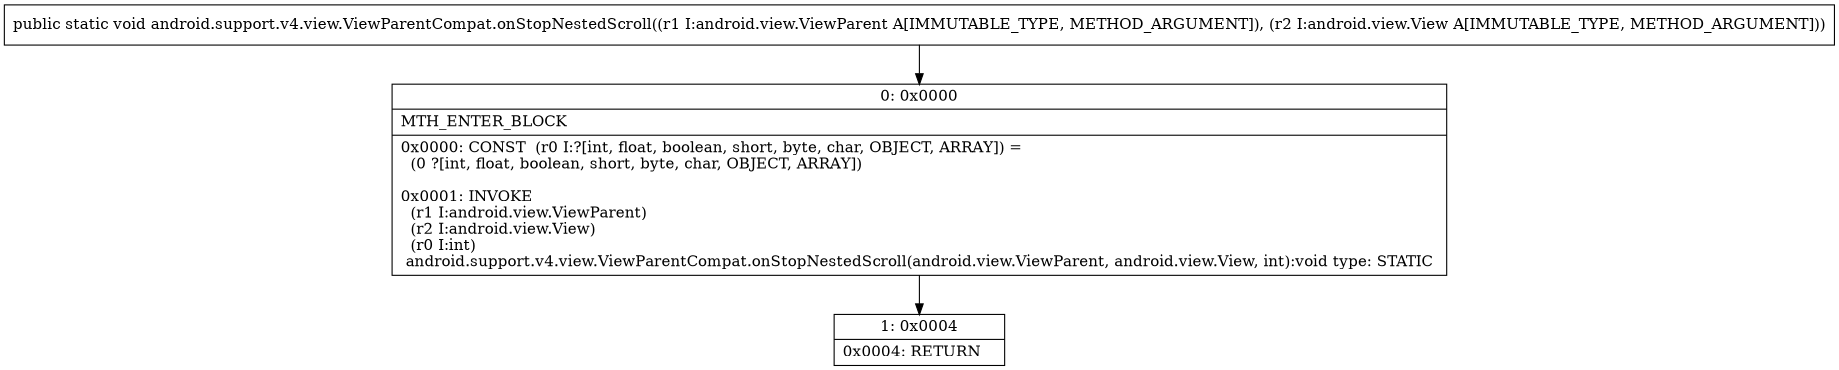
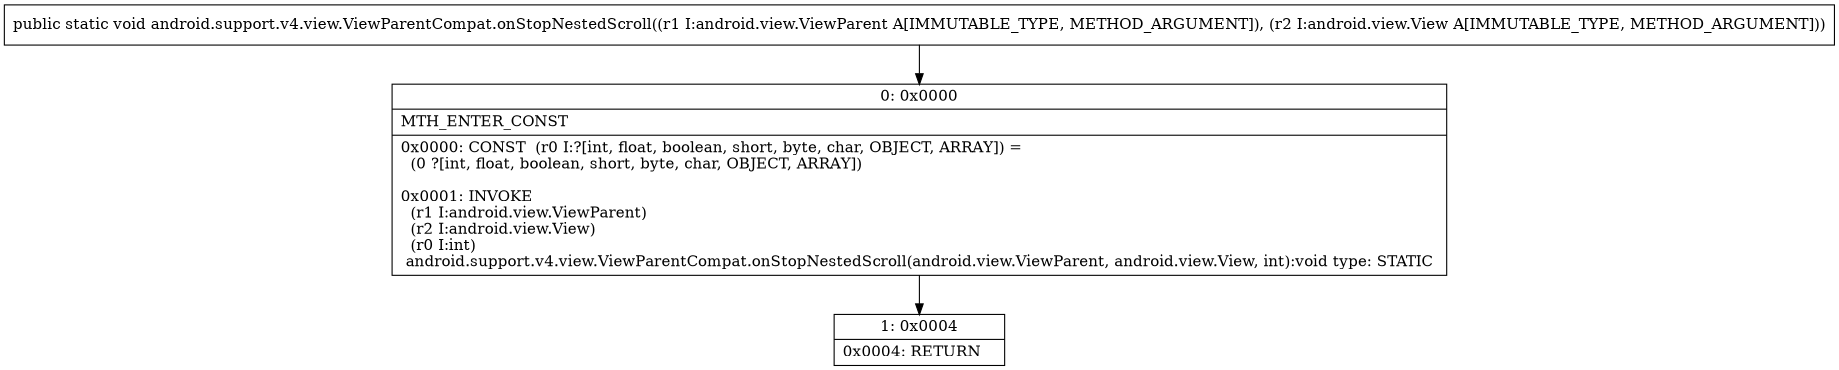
(484, 122) -> (484, 122)
